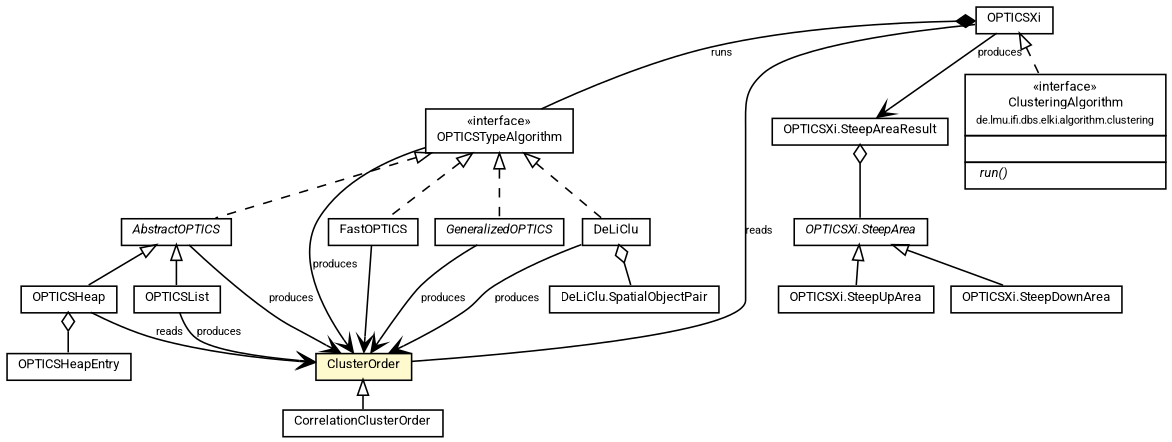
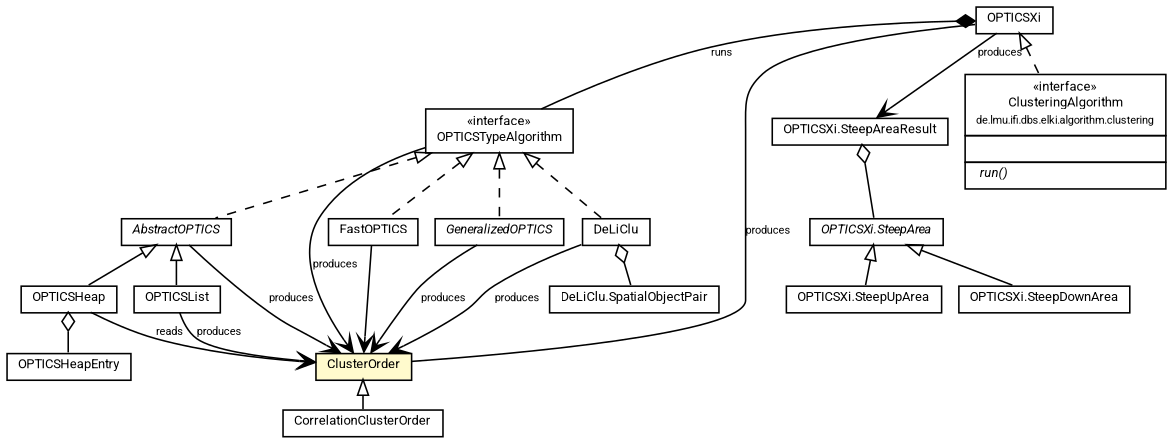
(760, 231) -> (768, 231)
